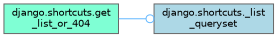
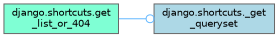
(214, 19) -> (214, 19)
